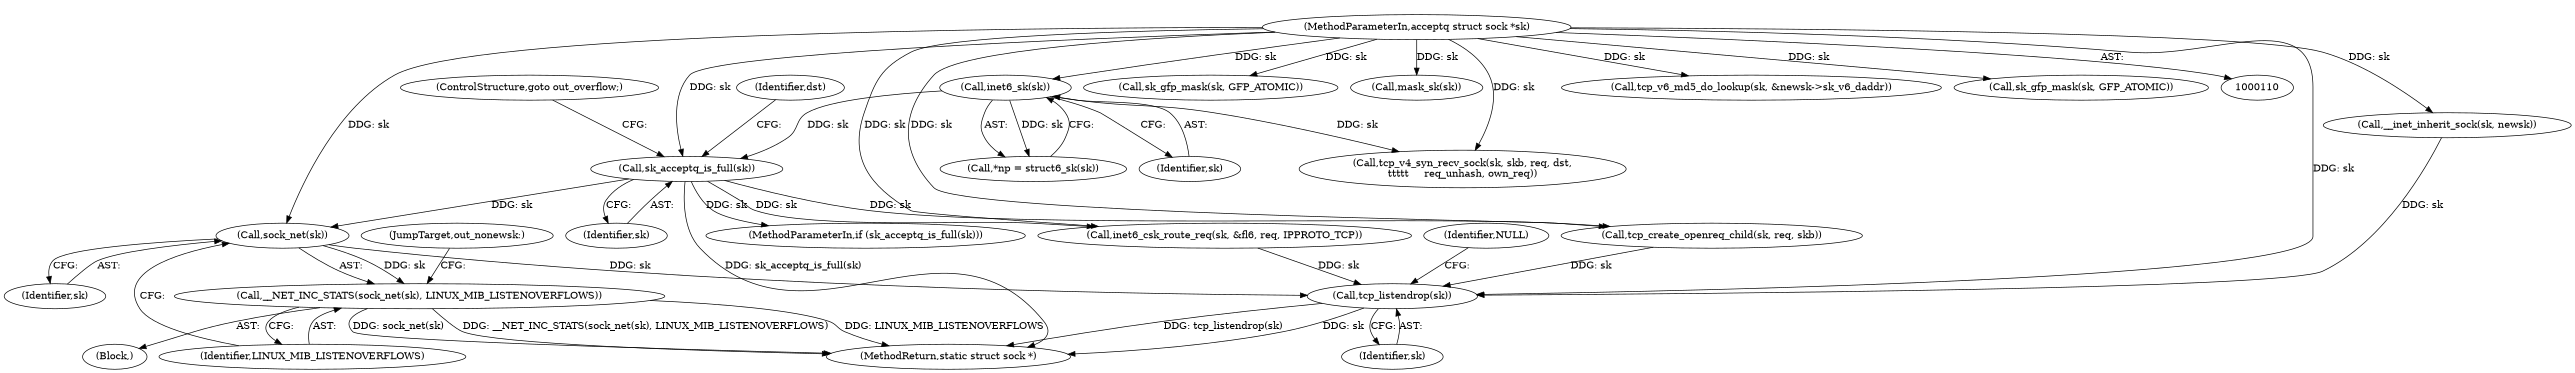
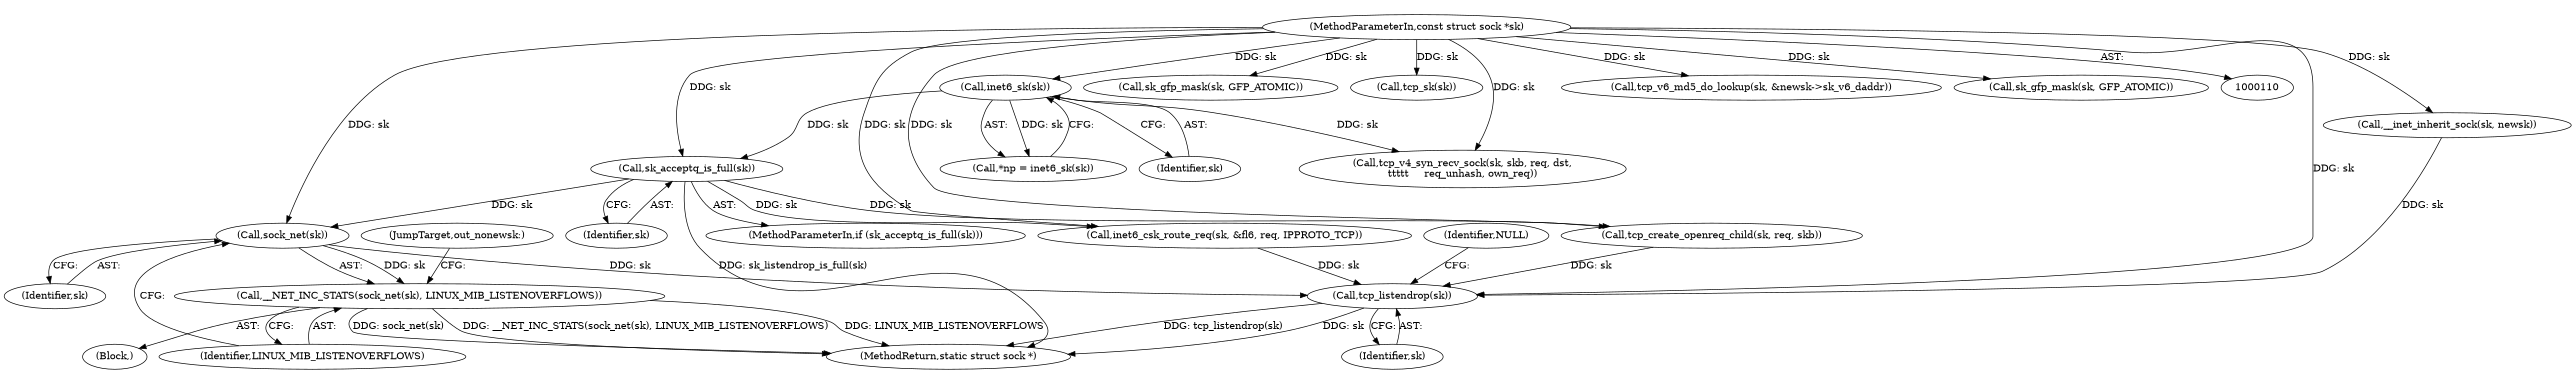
(1417, 27) -> (1417, 27)
(530, 88) -> none
(790, 88) -> none
(1417, 88) -> (1417, 88)
(1033, 169) -> (1033, 169)
(726, 205) -> (726, 205)
(793, 266) -> (793, 266)
